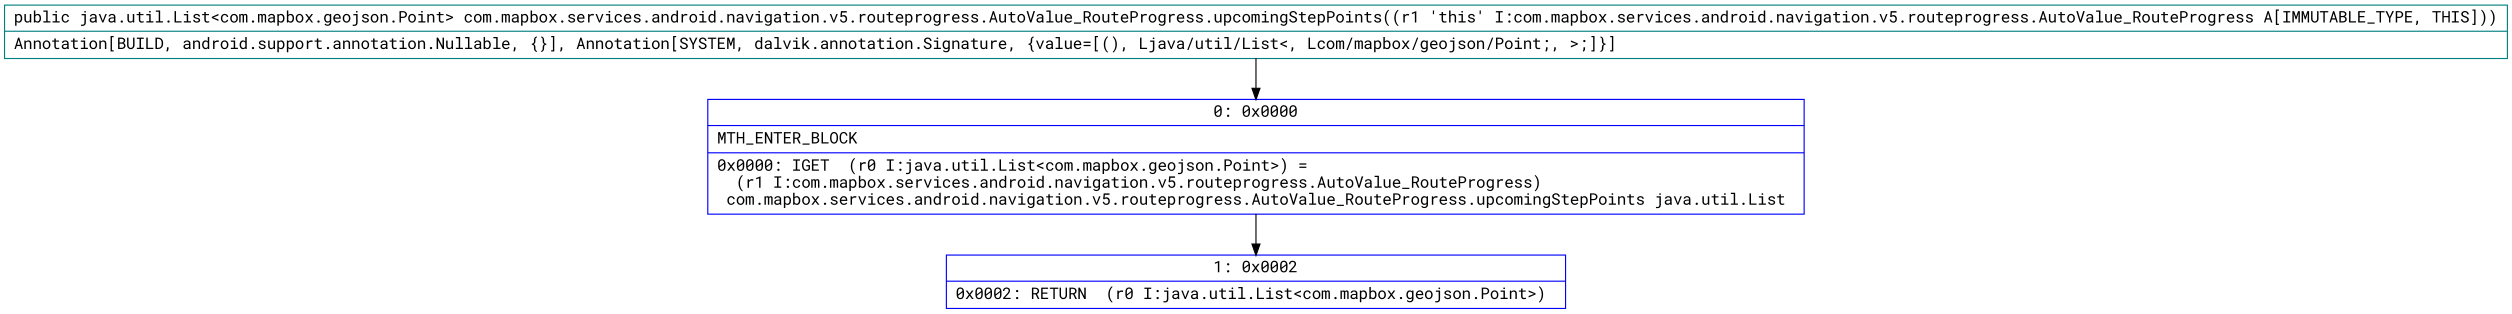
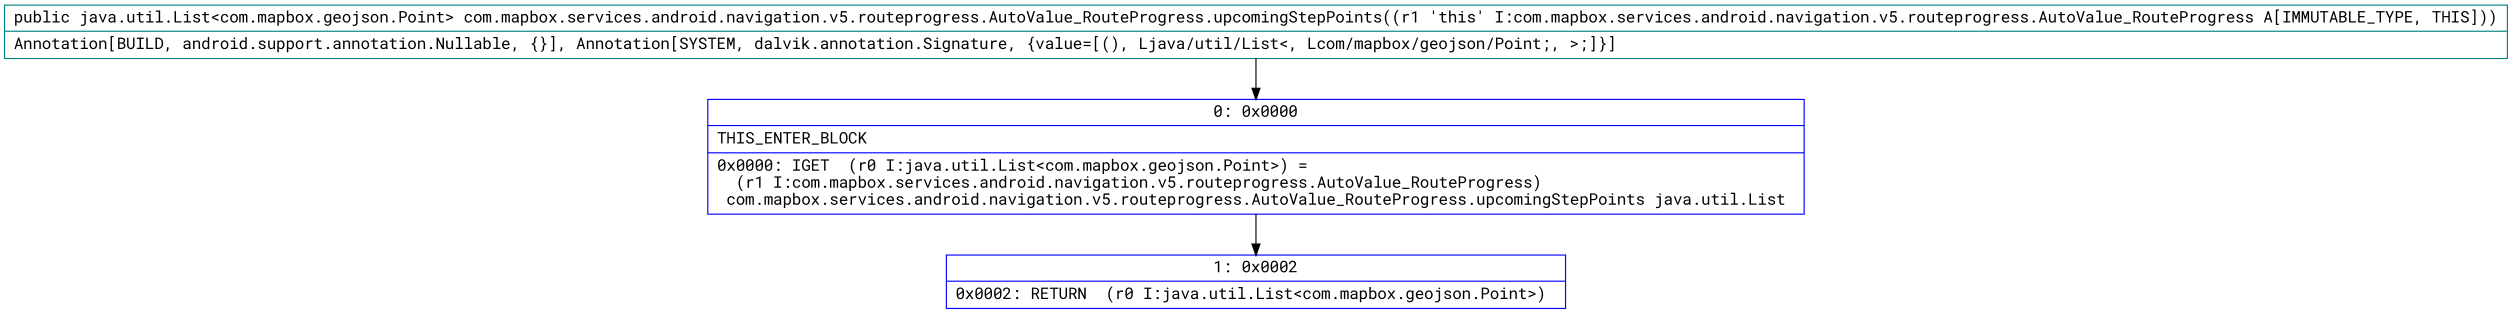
(787, 139) -> (792, 139)
